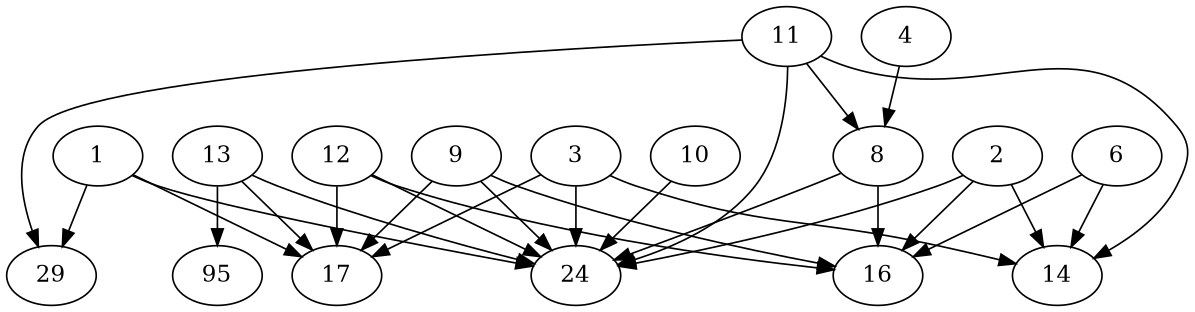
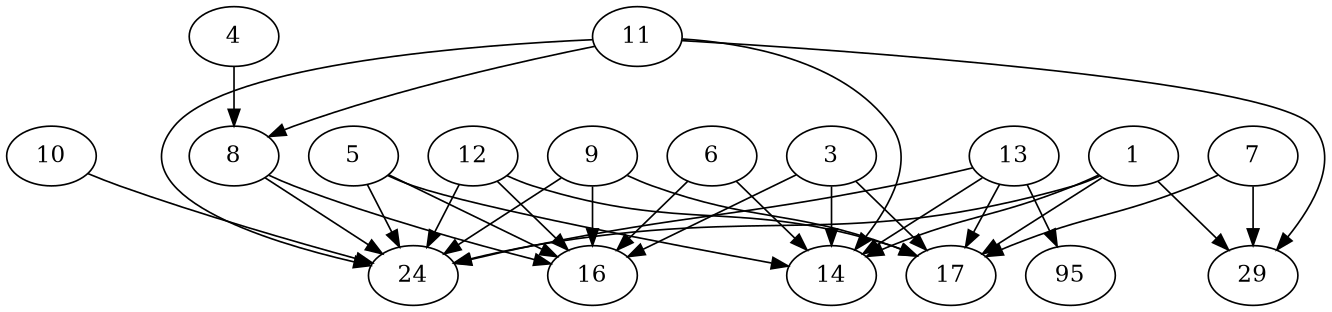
(997, 156) -> (354, 156)
none -> (1253, 156)
none -> (943, 203)
(576, 216) -> (720, 212)
none -> (963, 221)
